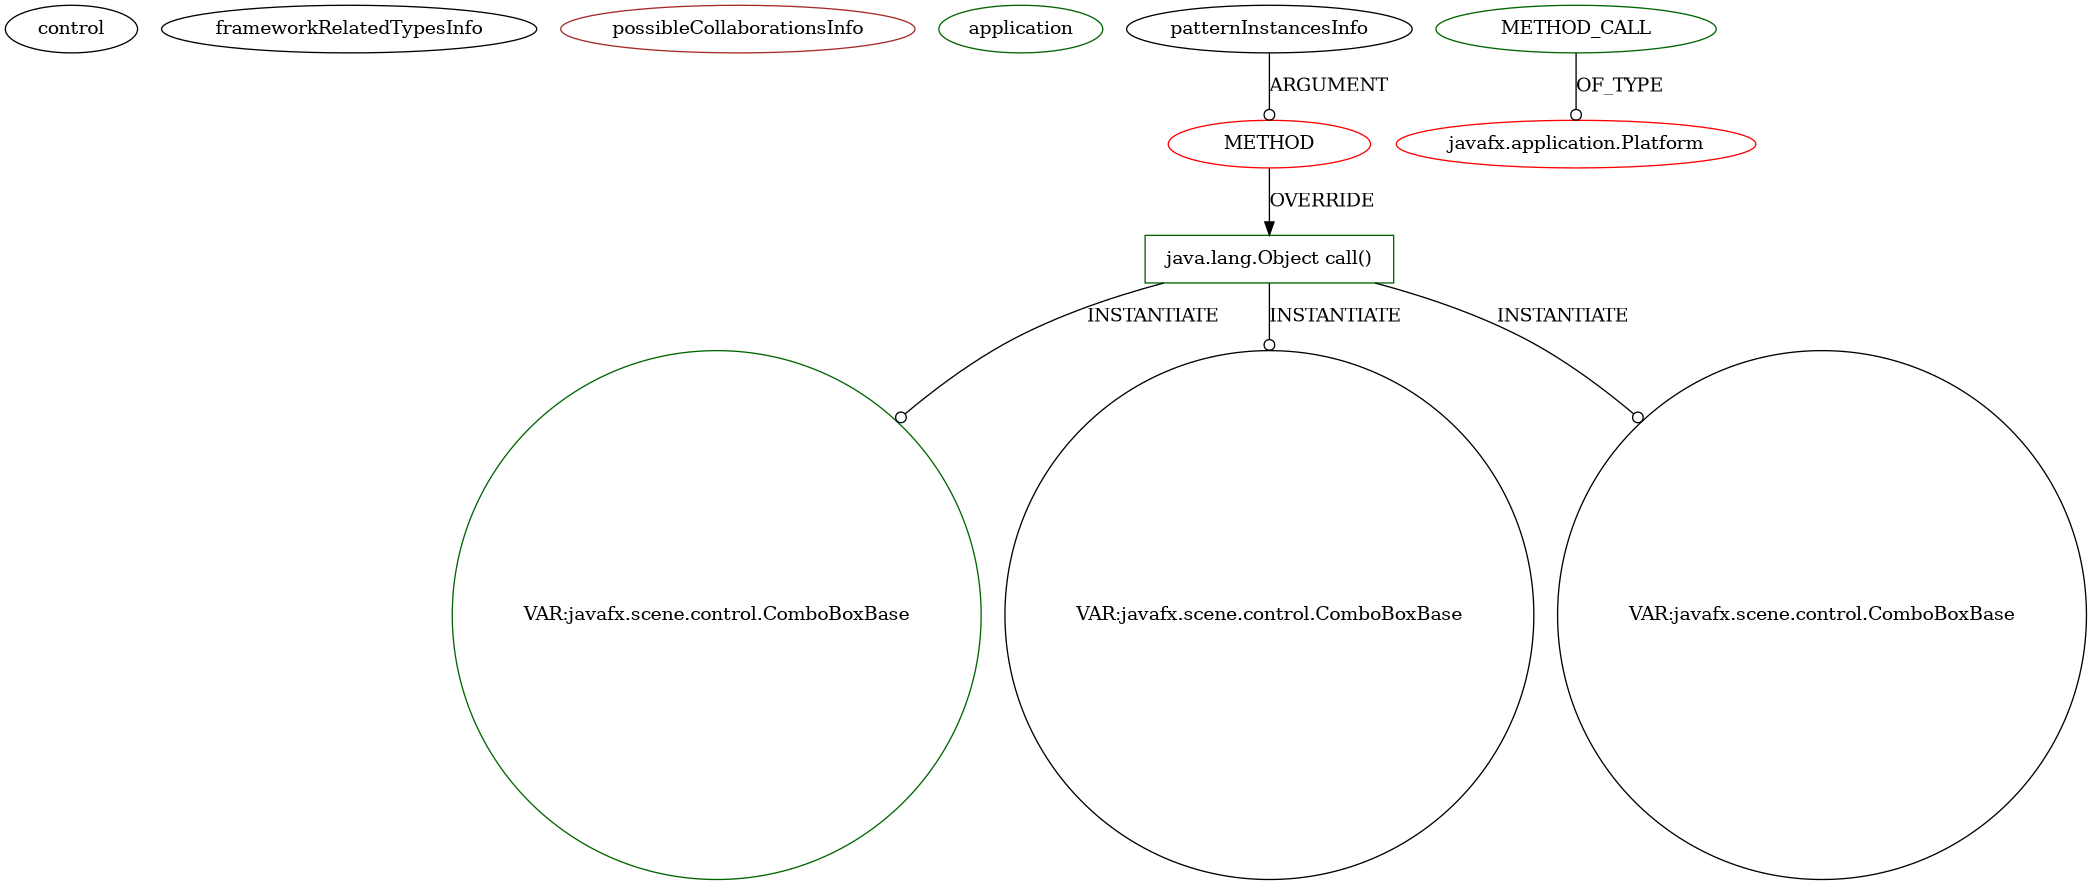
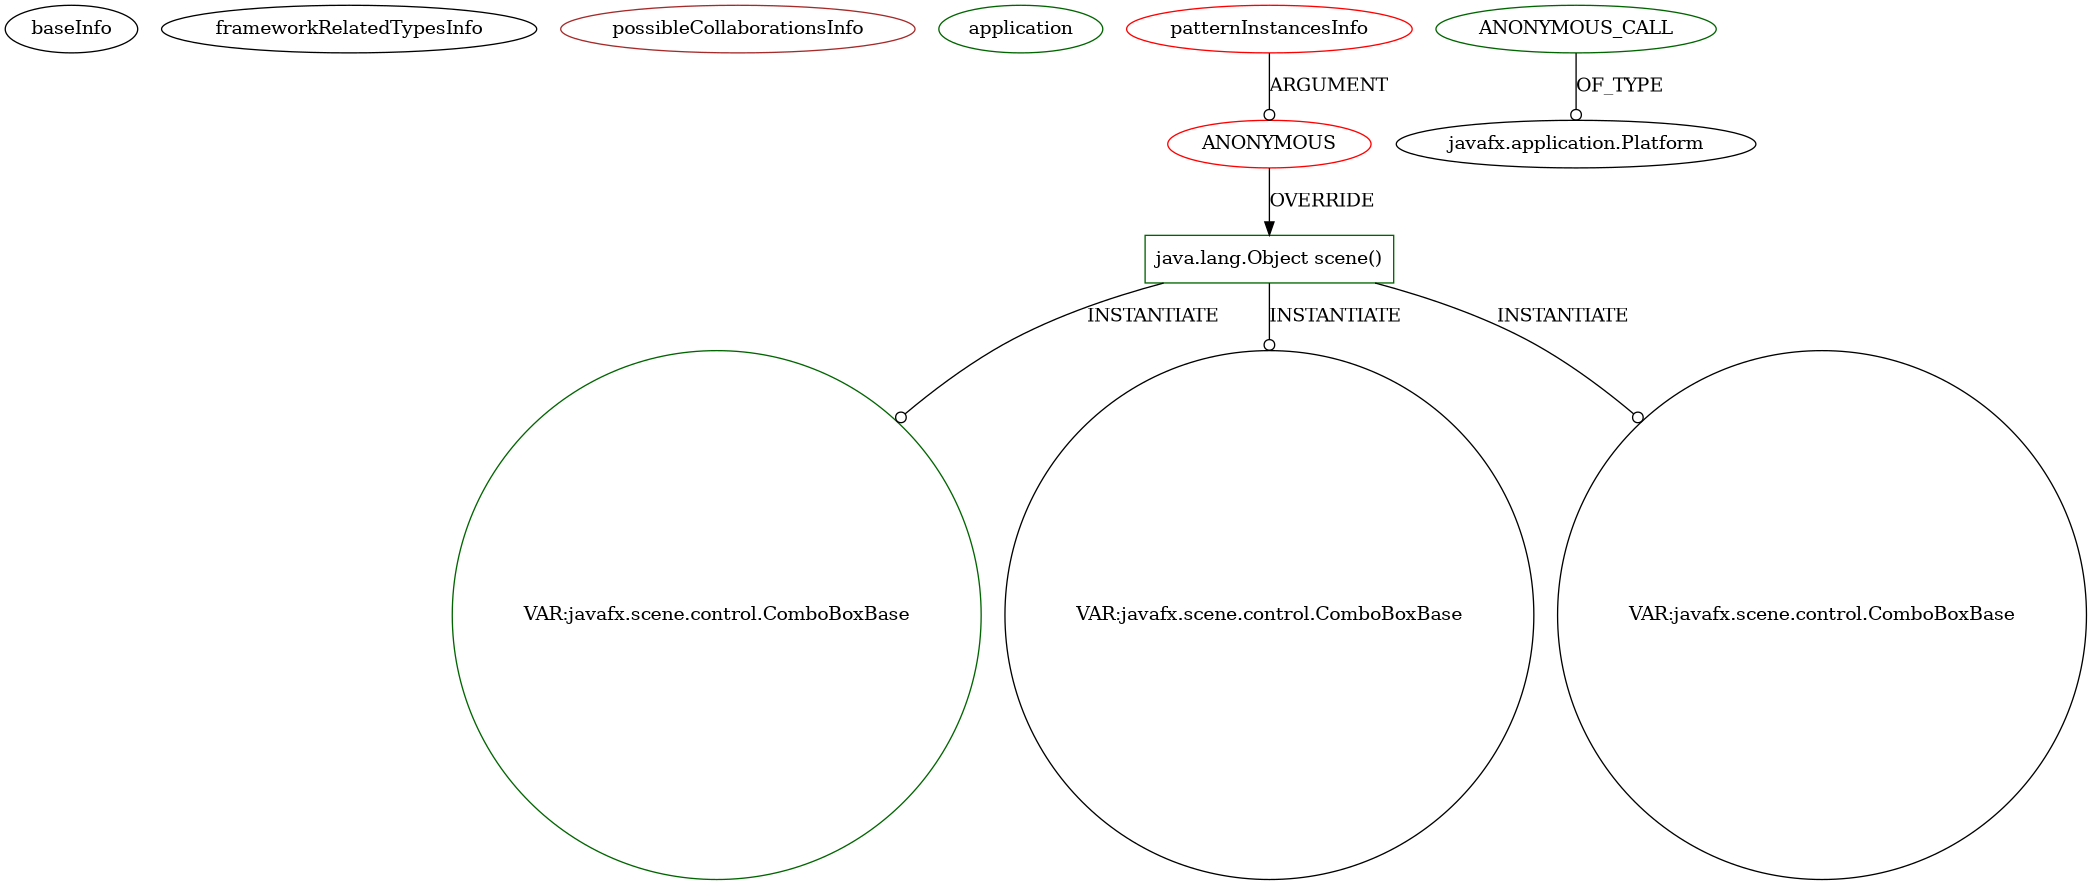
(71, 29) -> (71, 29)
(1269, 29) -> (1269, 29)
(1576, 29) -> (1576, 29)
(1269, 144) -> (1269, 144)
(1576, 144) -> (1576, 144)
(1269, 259) -> (1269, 259)
